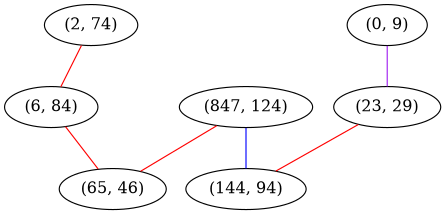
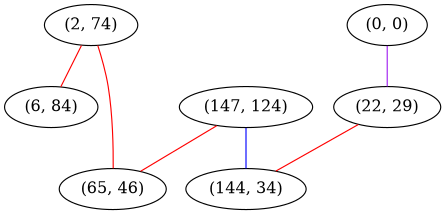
(387, 25) -> (387, 25)
(246, 107) -> (246, 107)
(387, 107) -> (387, 107)
(82, 148) -> (111, 106)
(246, 189) -> (246, 189)
